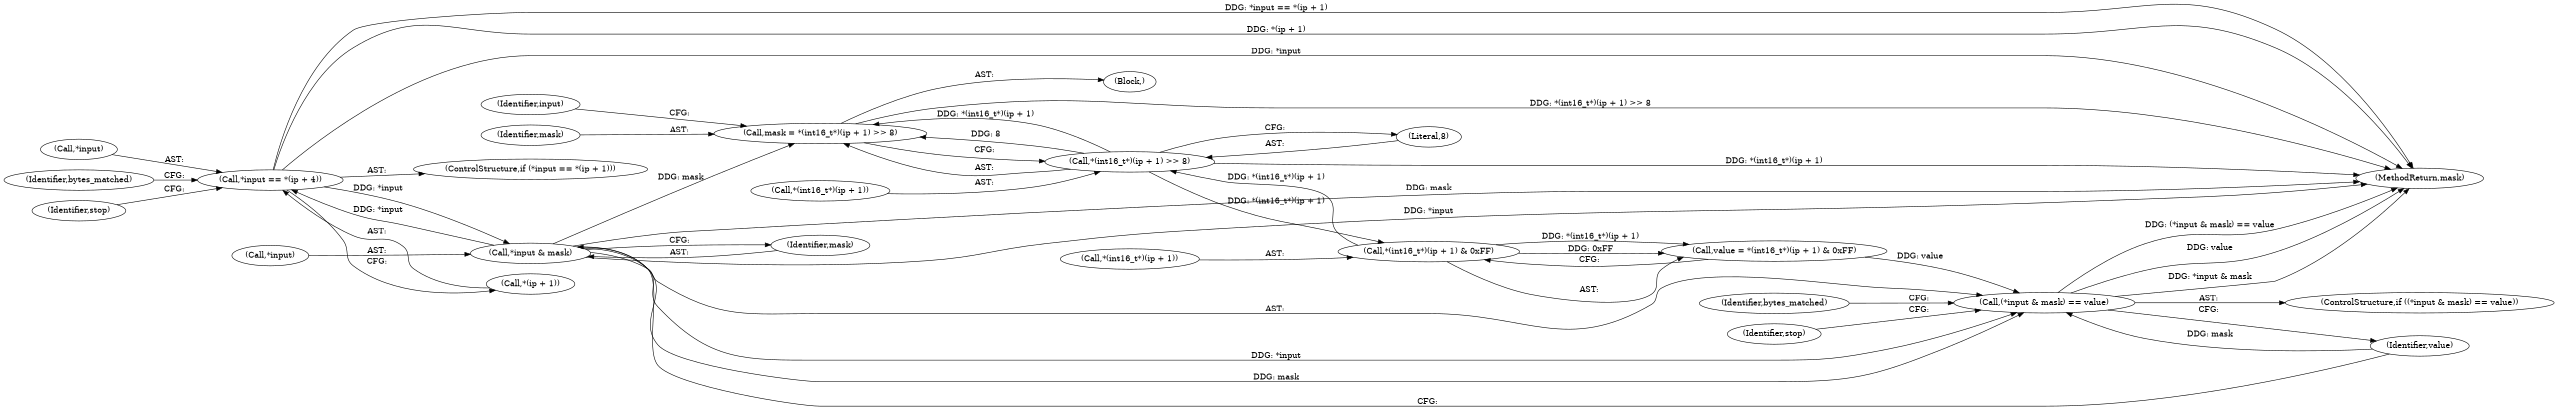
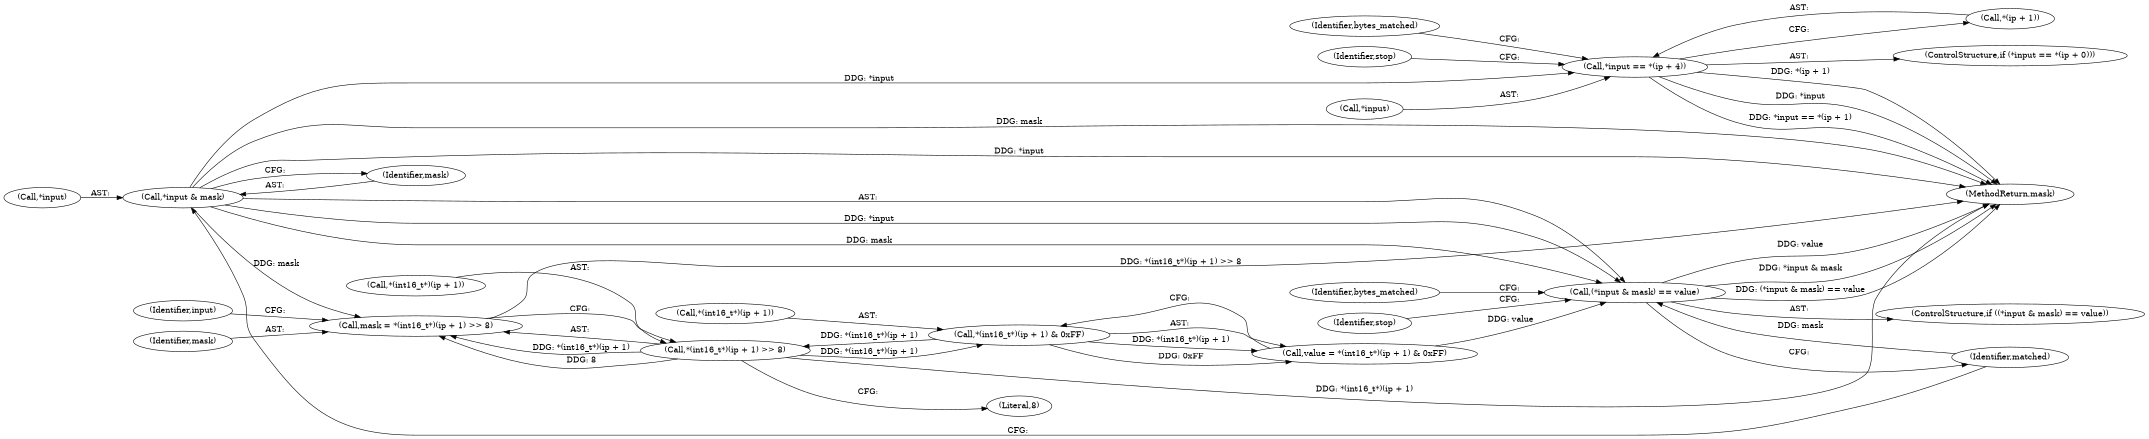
(1130, 82) -> none
(1305, 150) -> none
(531, 169) -> (2010, 56)
(416, 207) -> none
(2420, 346) -> (2010, 357)
